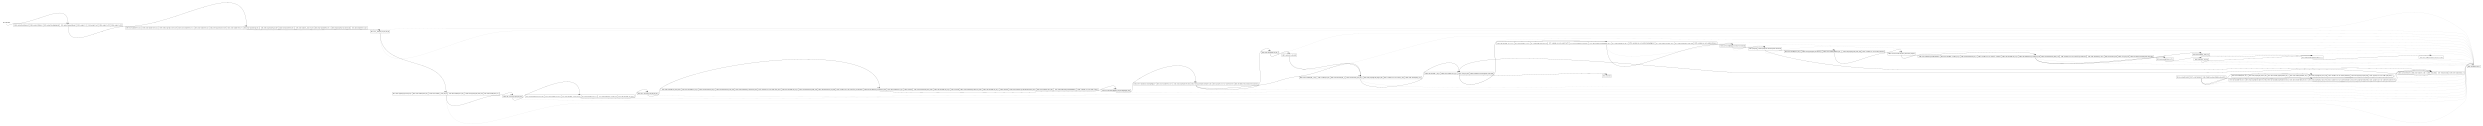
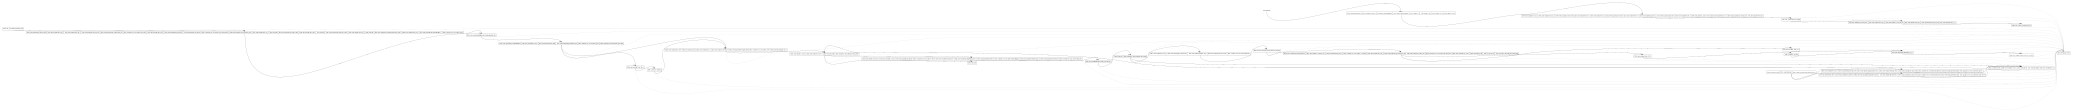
(580, 96) -> none
